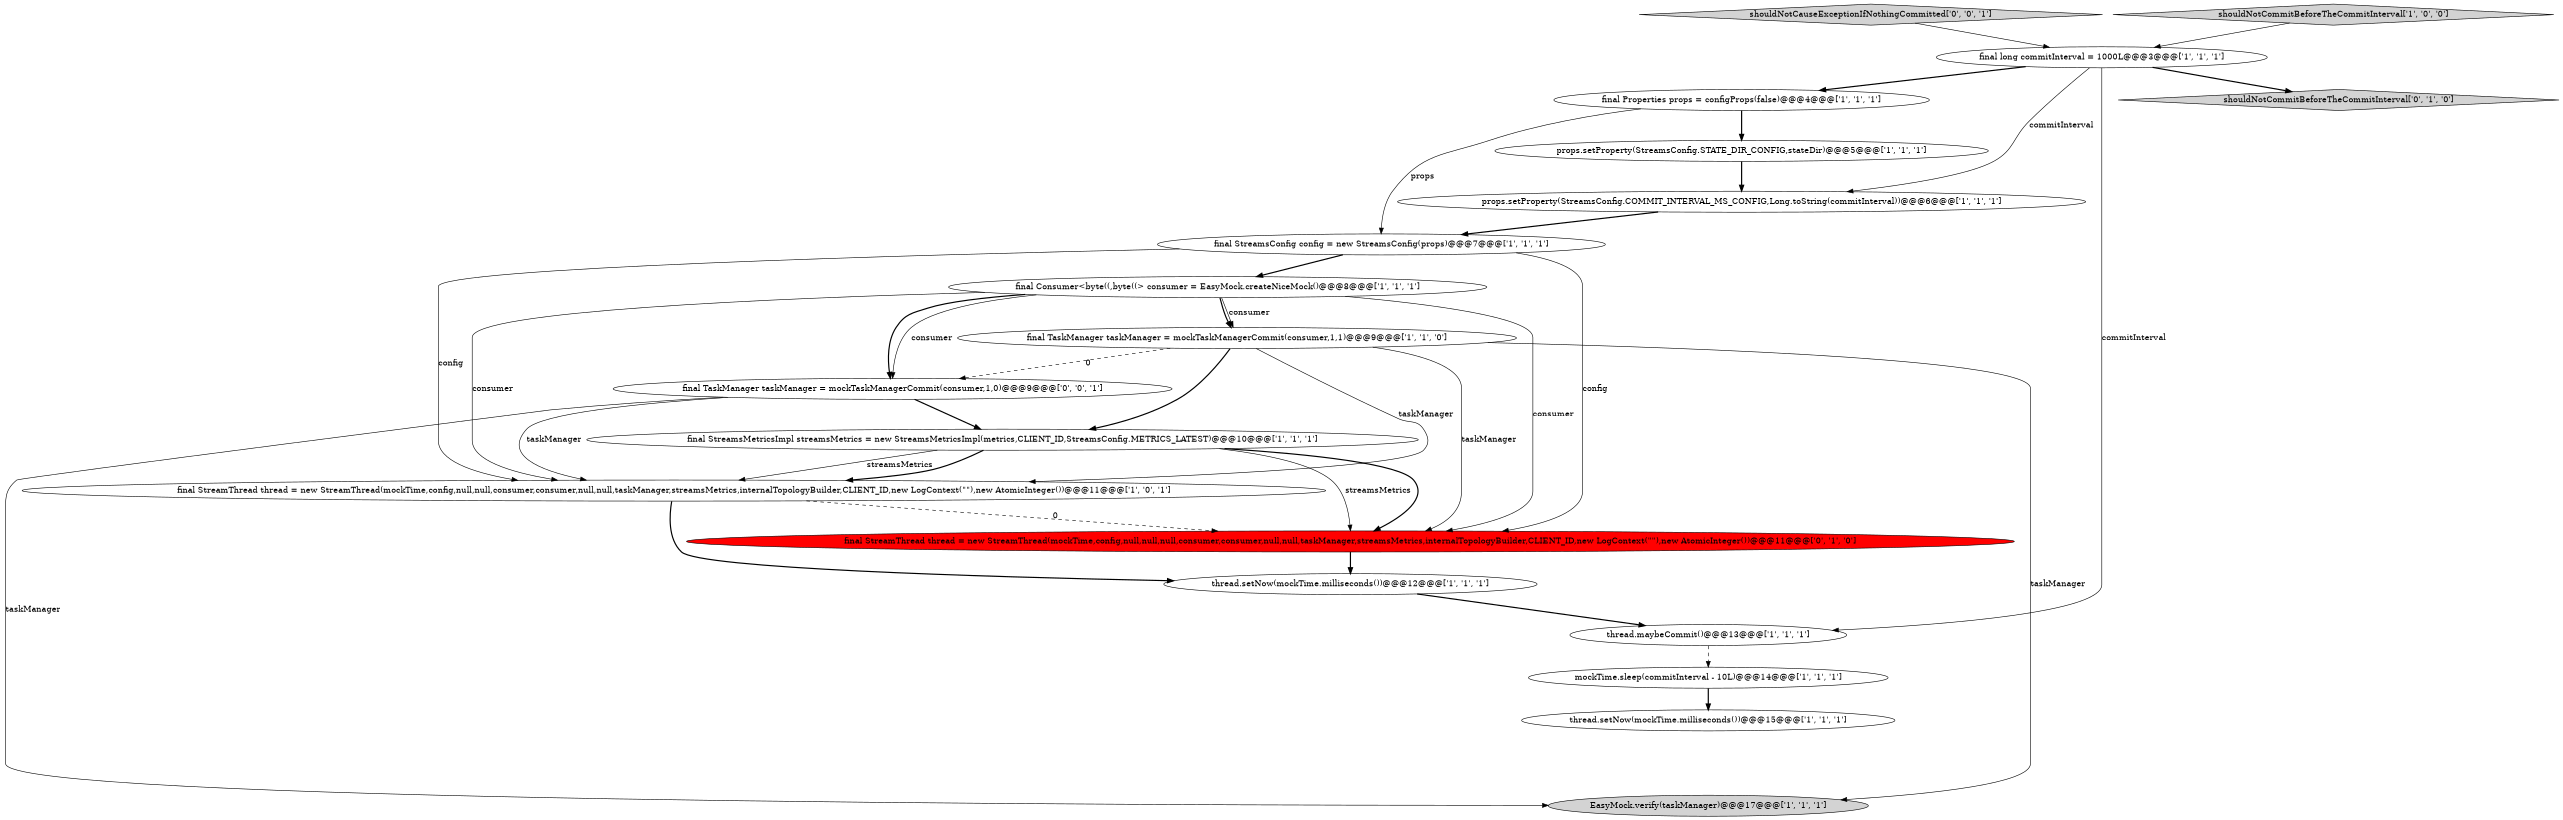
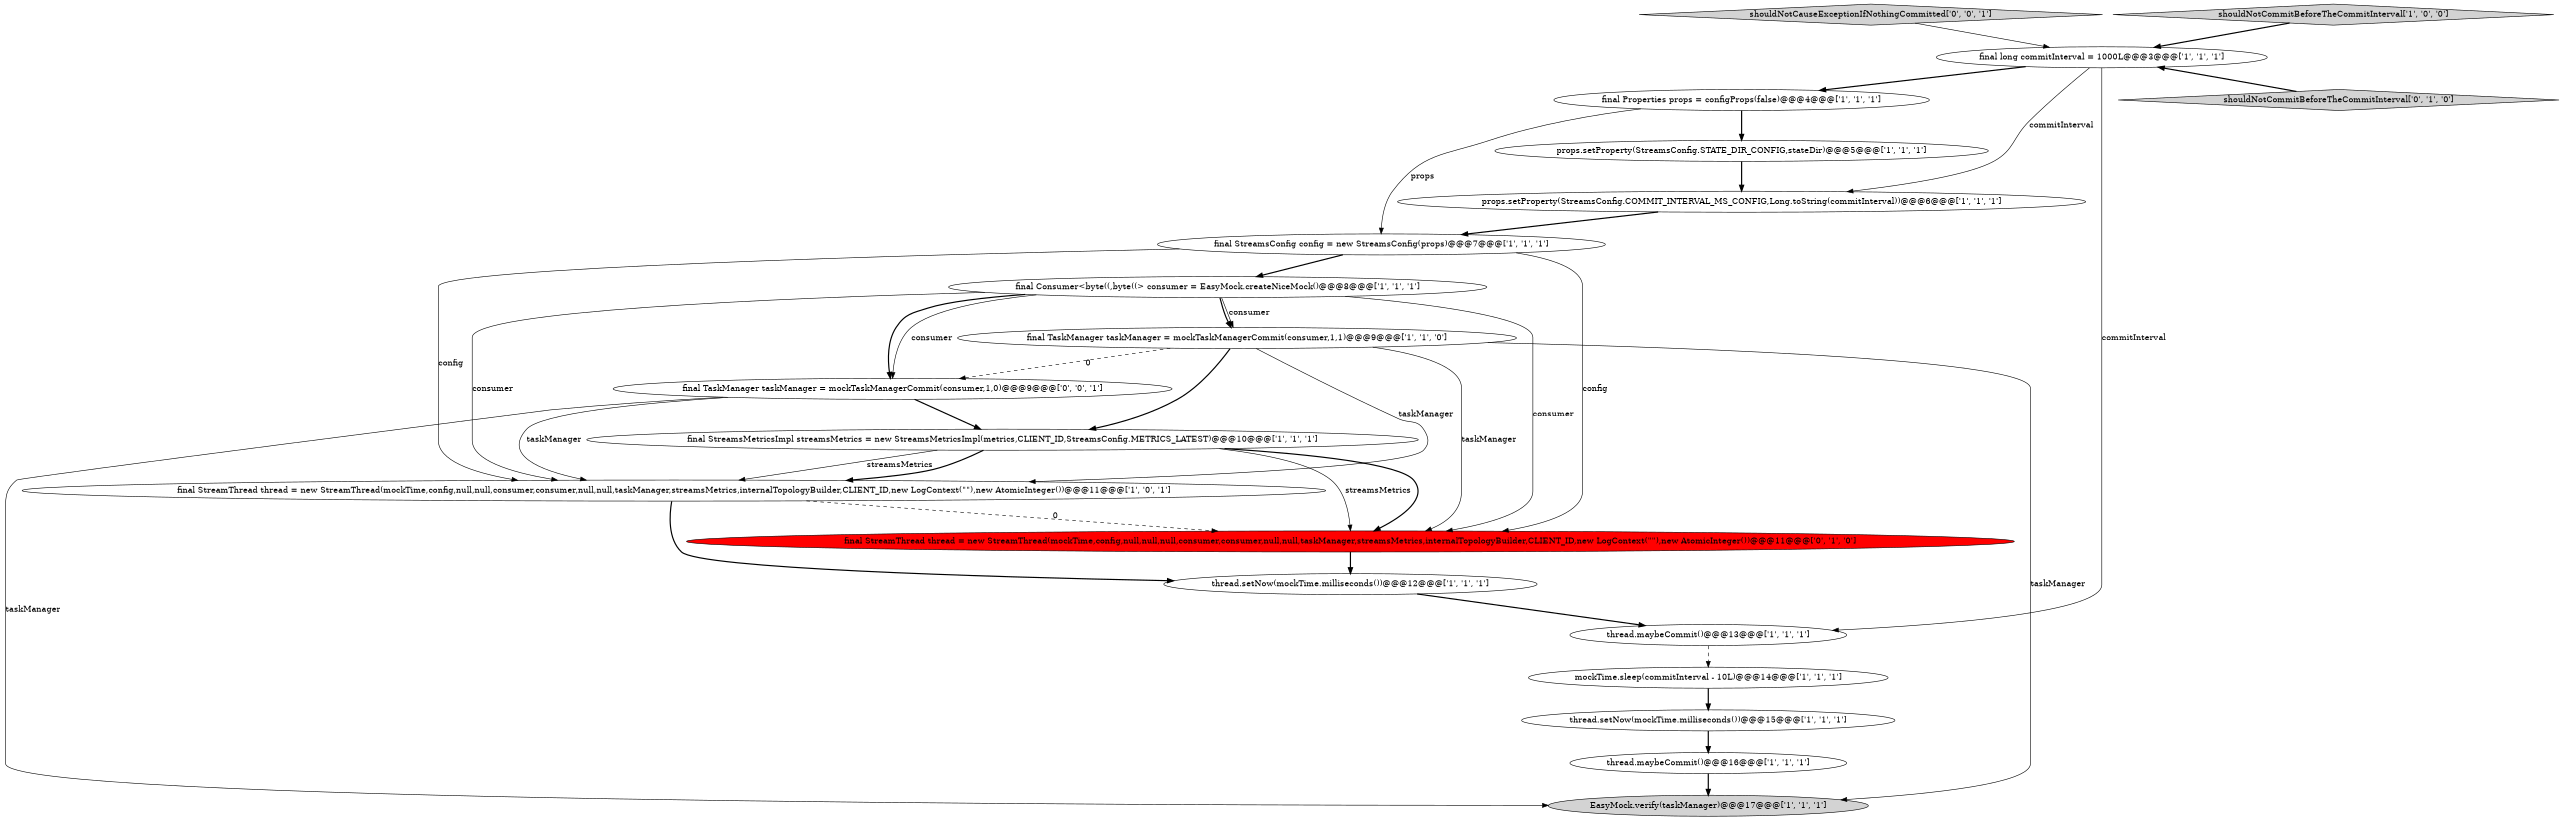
(2225, 35) -> (2225, 35)
(2219, 79) -> (2230, 80)
none -> (1708, 763)
